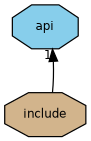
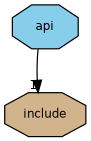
(53, 77) -> (37, 65)
